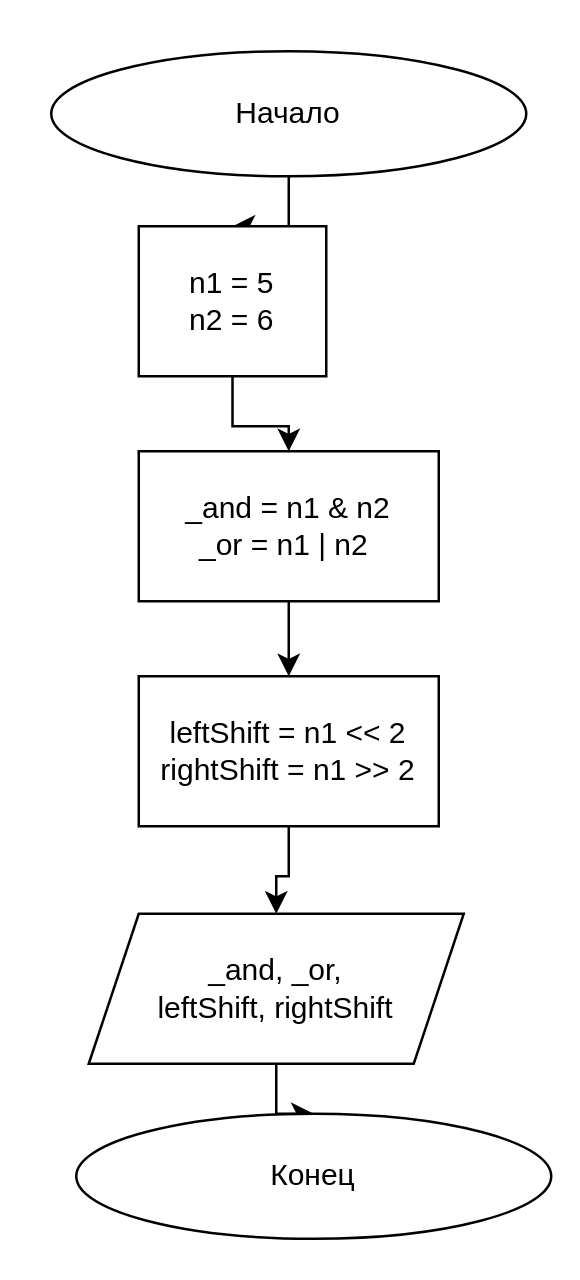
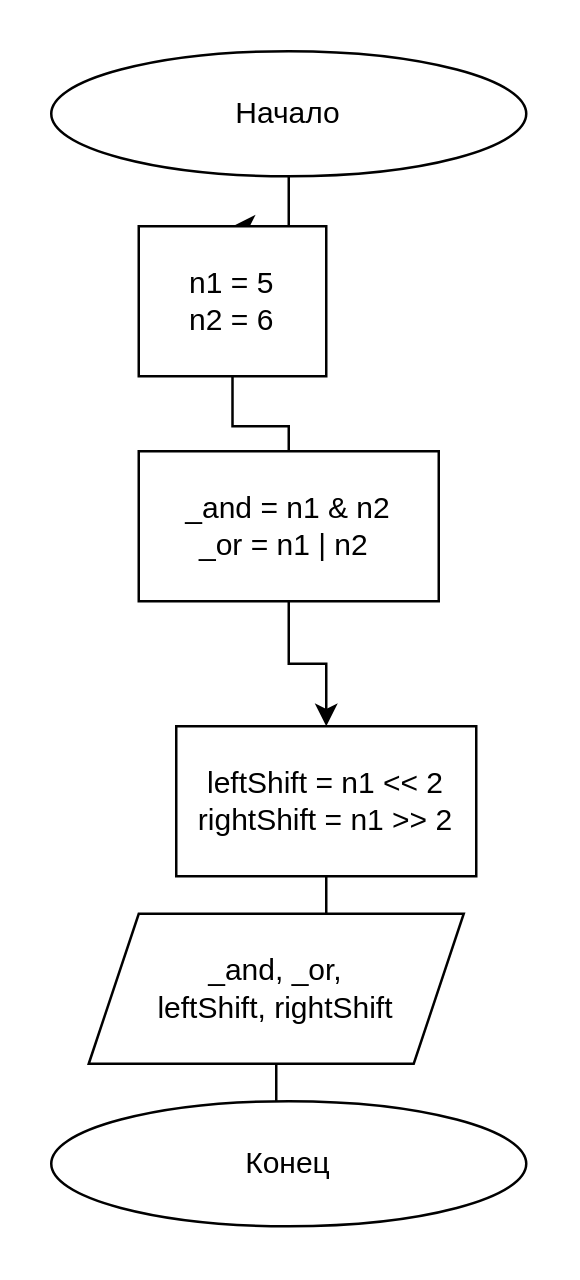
(289, 433) -> (289, 440)
(289, 751) -> (326, 801)
(314, 1176) -> (289, 1164)
